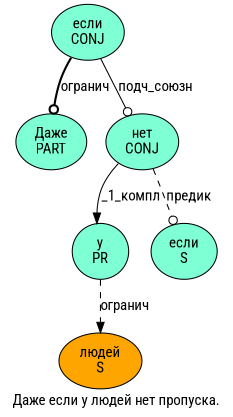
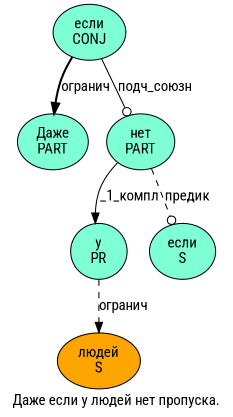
(60, 81) -> (61, 79)
(142, 142) -> (141, 142)
